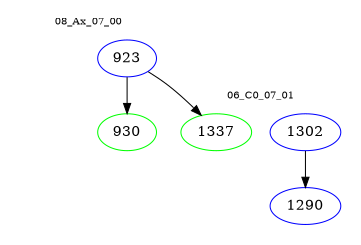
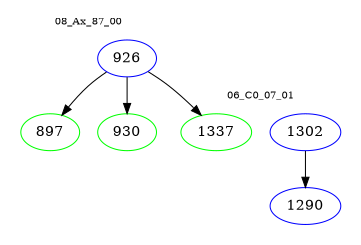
(89, 22) -> (89, 22)
(127, 58) -> (127, 58)
none -> (50, 132)
